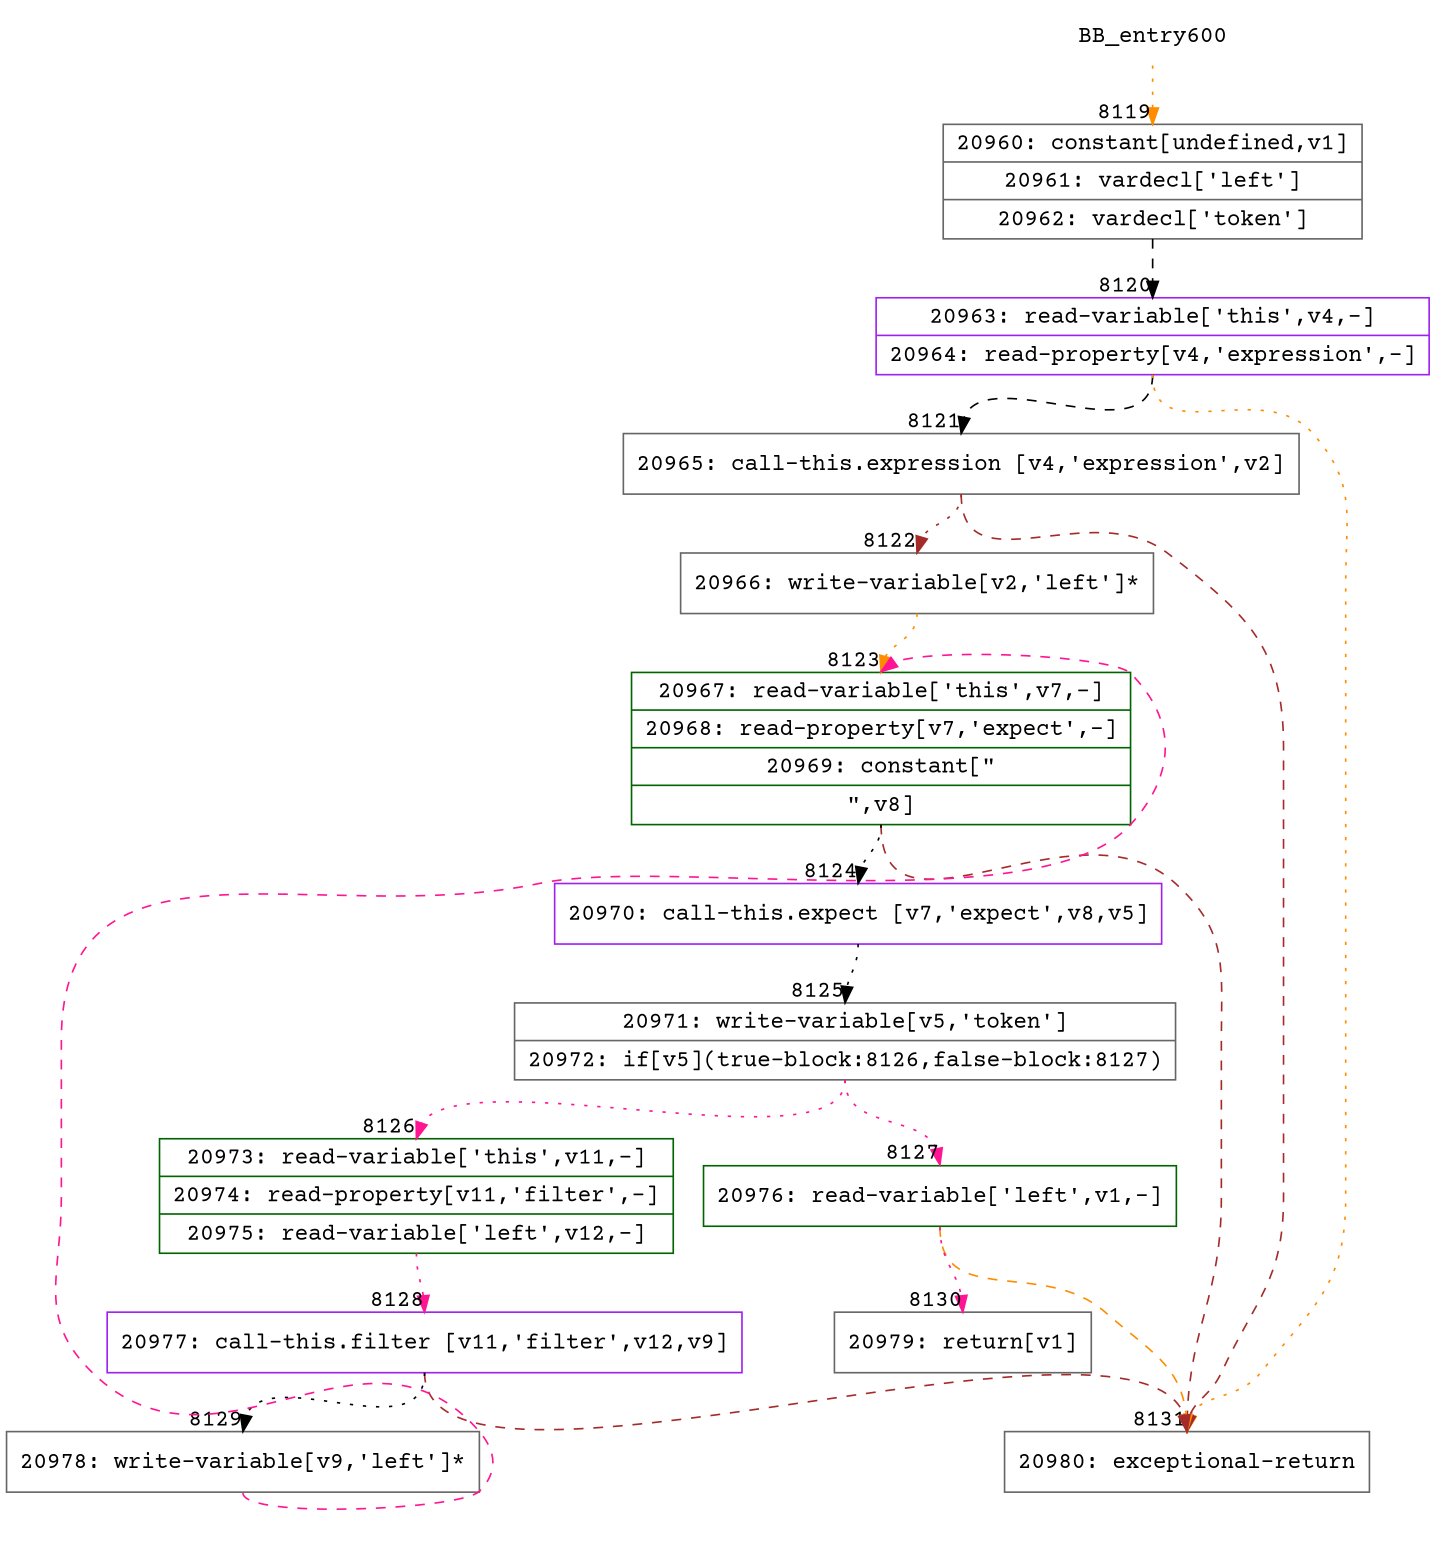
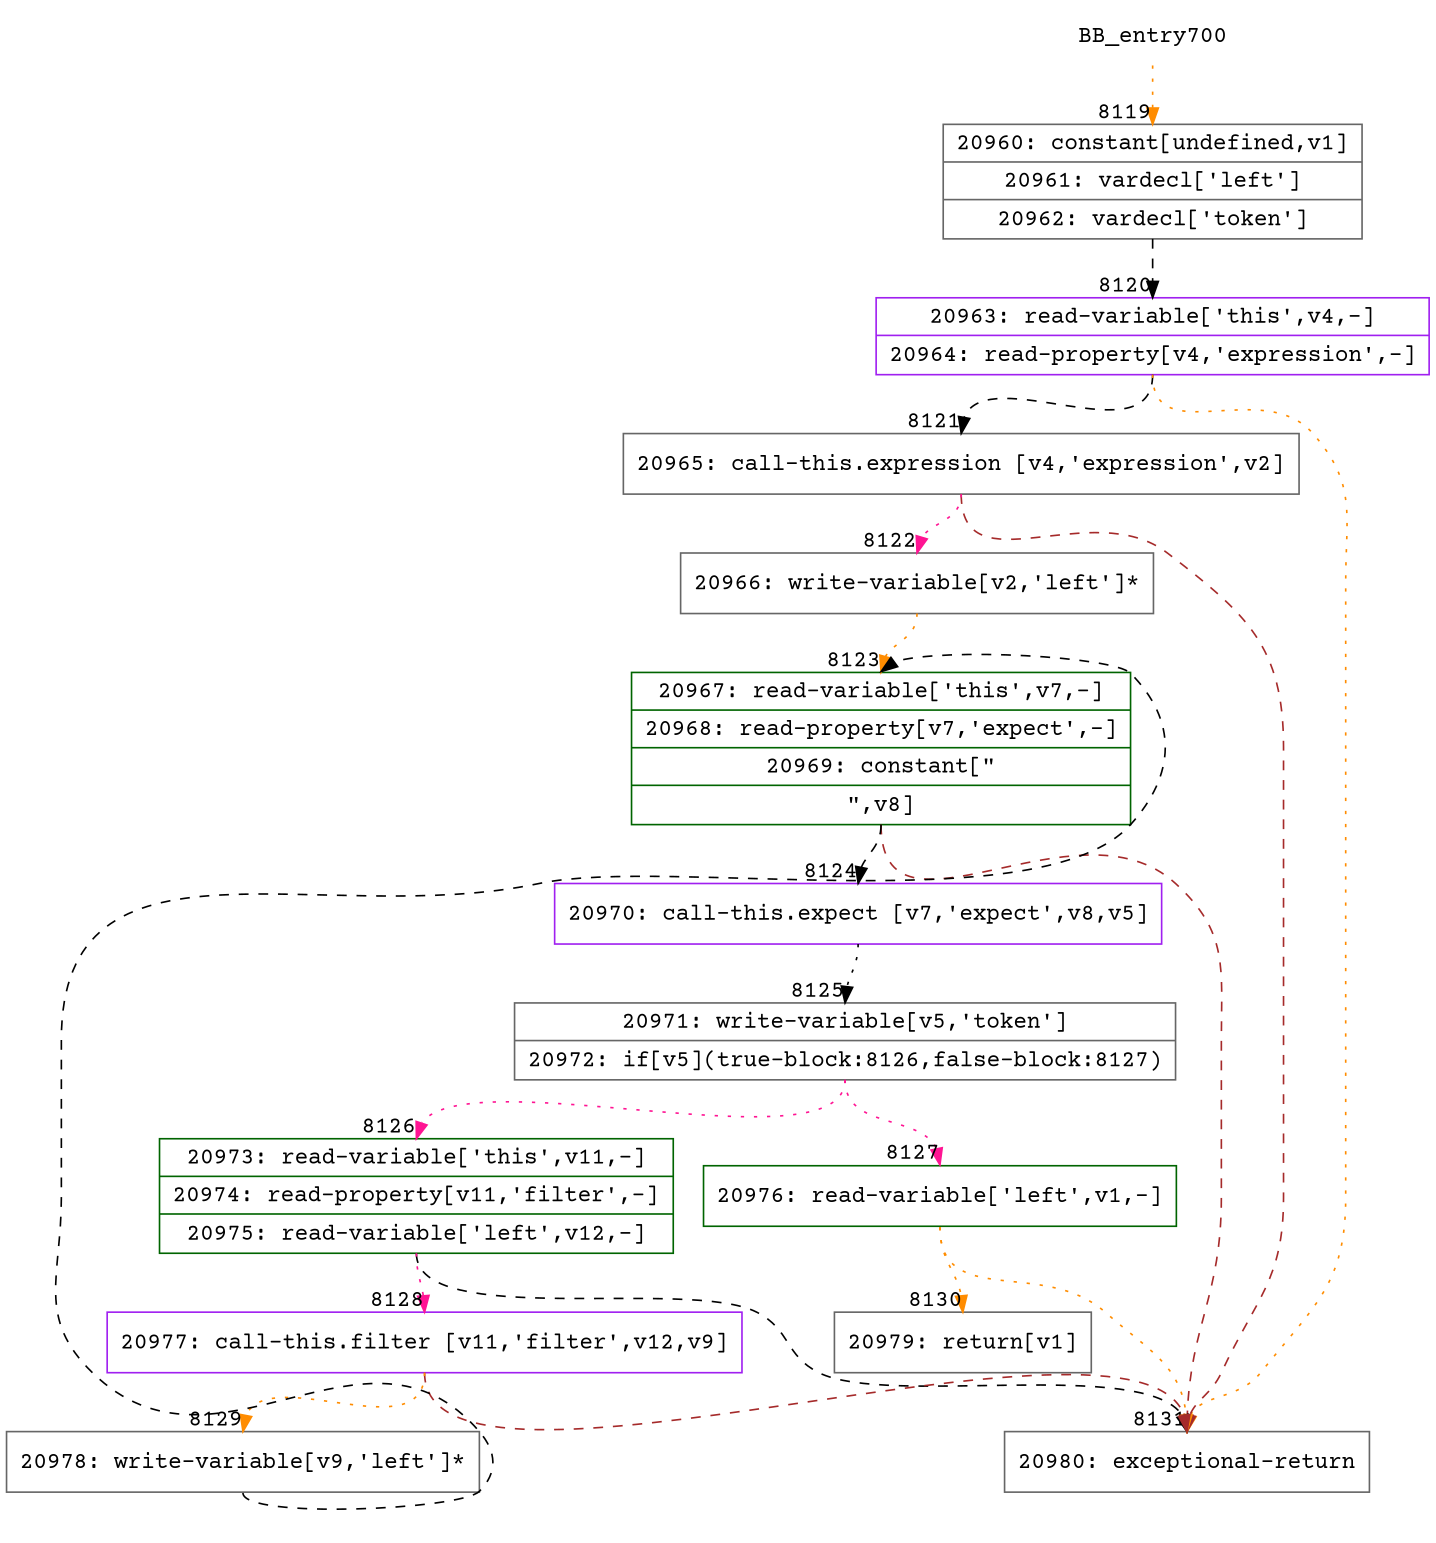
(1153, 36) -> (1153, 36)
(946, 519) -> (946, 519)
(874, 847) -> (874, 847)
(230, 895) -> (230, 895)
(956, 1278) -> (956, 1278)
(1076, 1295) -> (1076, 1295)
none -> (791, 1348)
(342, 1403) -> (342, 1403)
